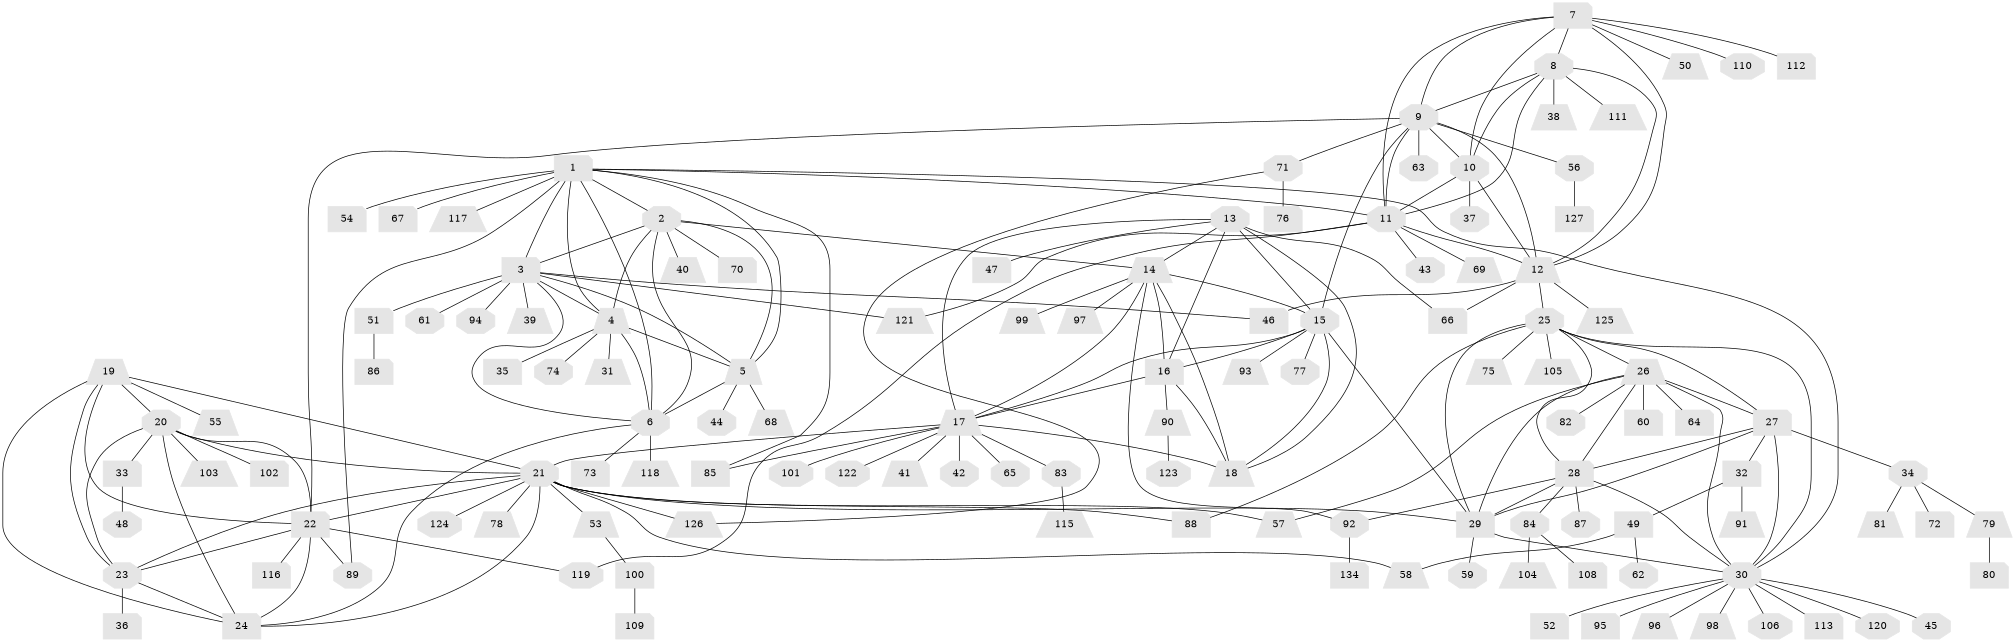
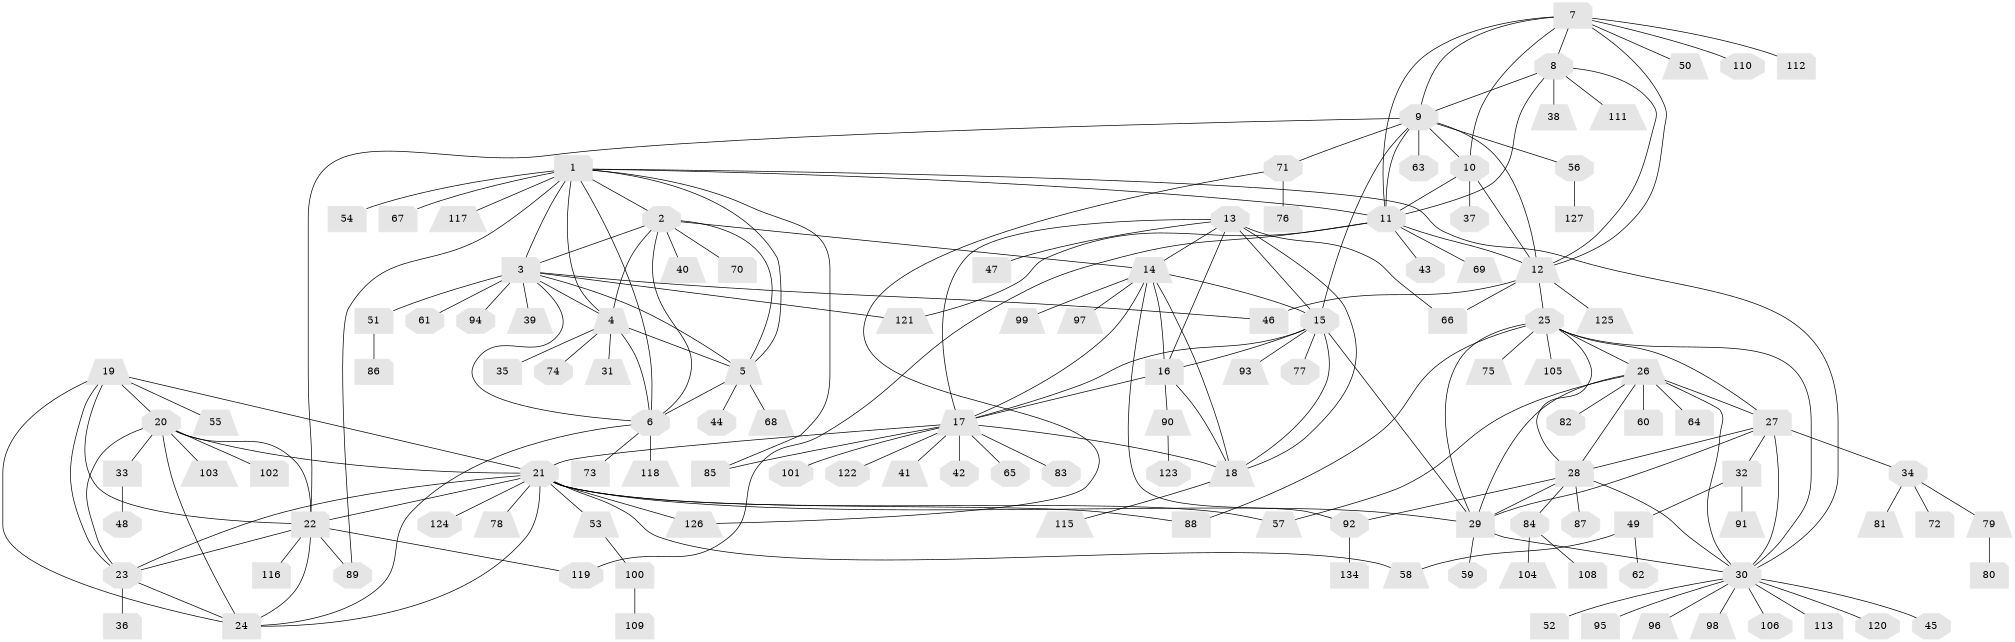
(1498, 109) -> none
(1063, 501) -> (1148, 501)
